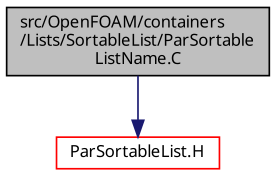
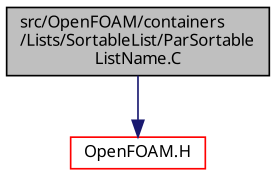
(138, 153) -> (138, 153)
